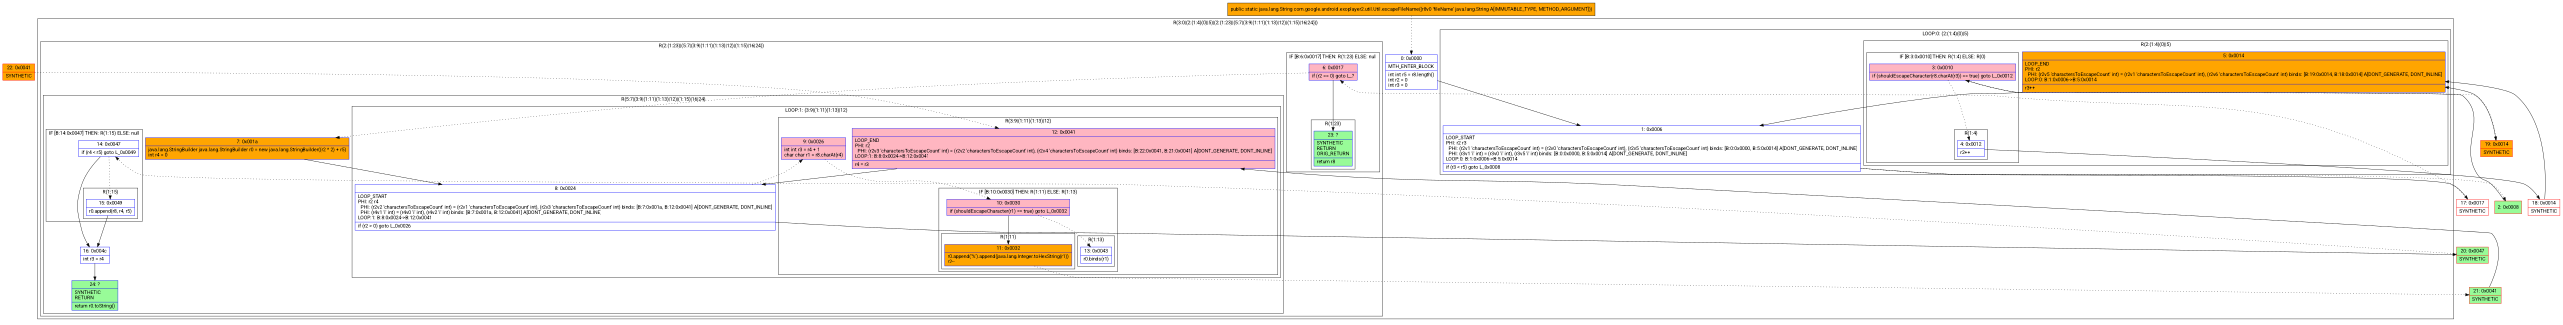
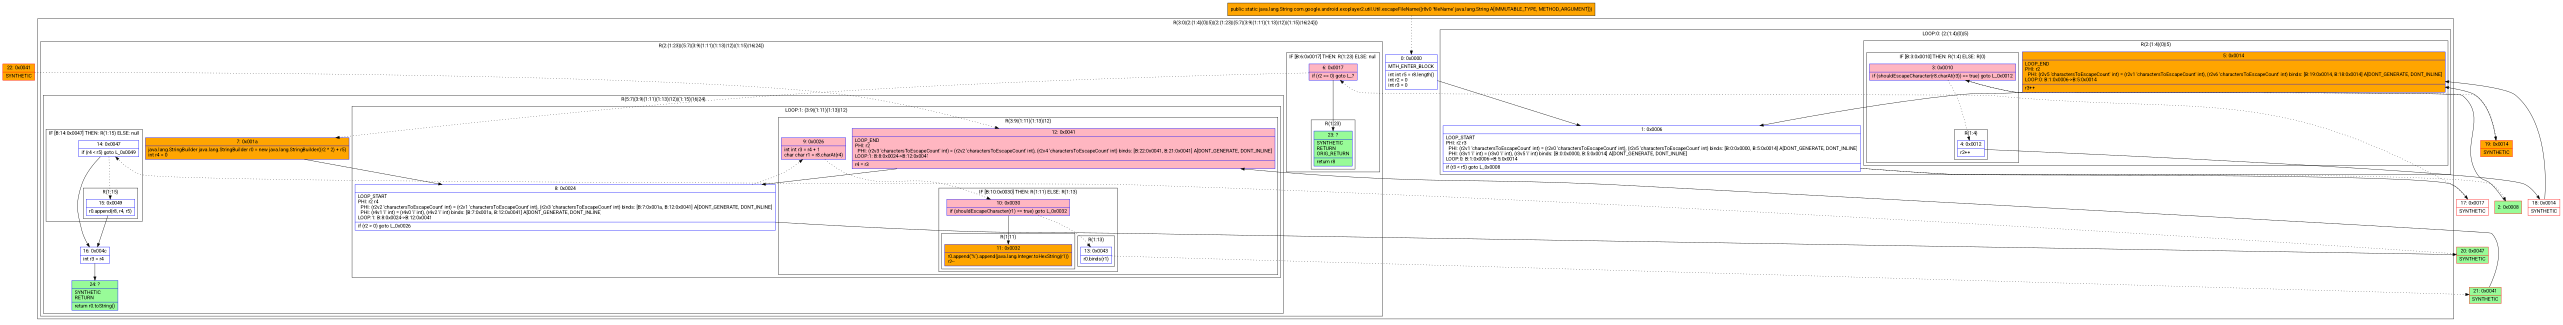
(1749, 286) -> (1789, 275)
